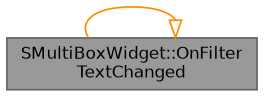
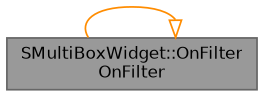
(132, 64) -> (132, 64)
